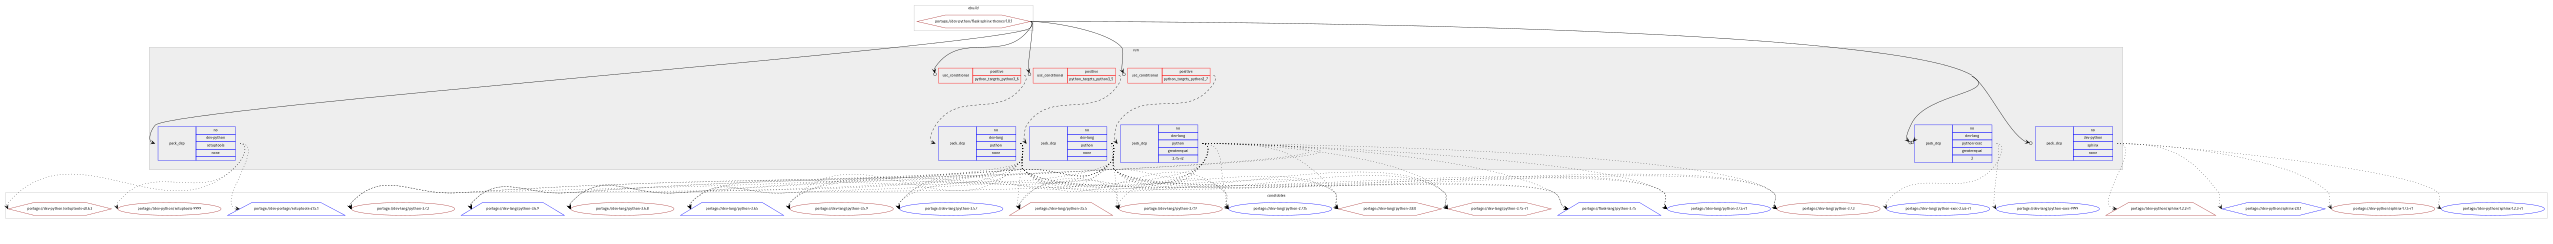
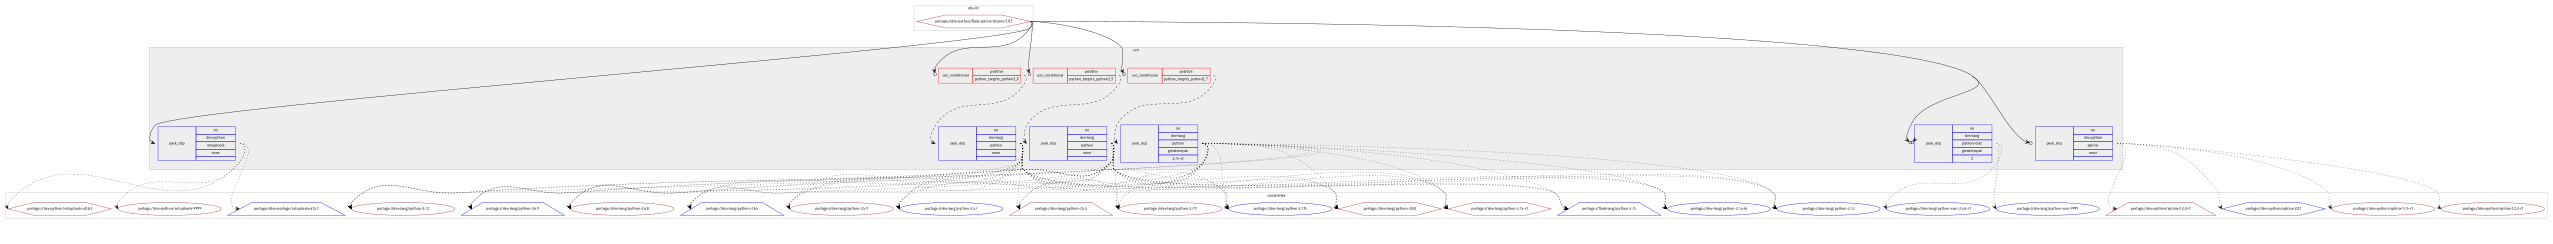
(1719, 209) -> (1719, 209)
(1829, 209) -> (1829, 209)
(2493, 209) -> (2493, 209)
